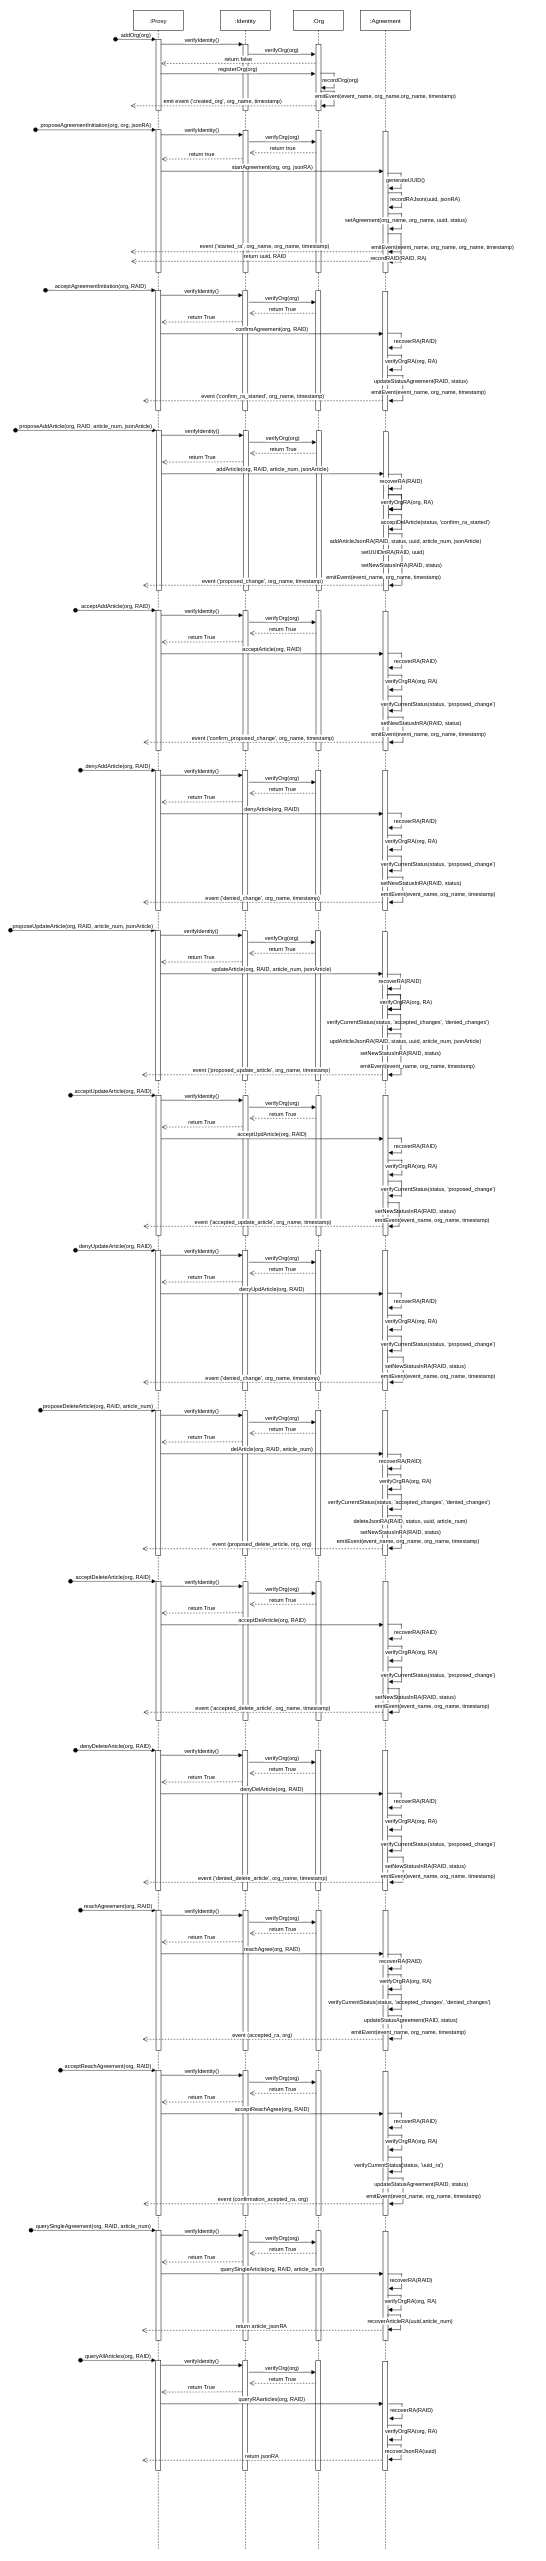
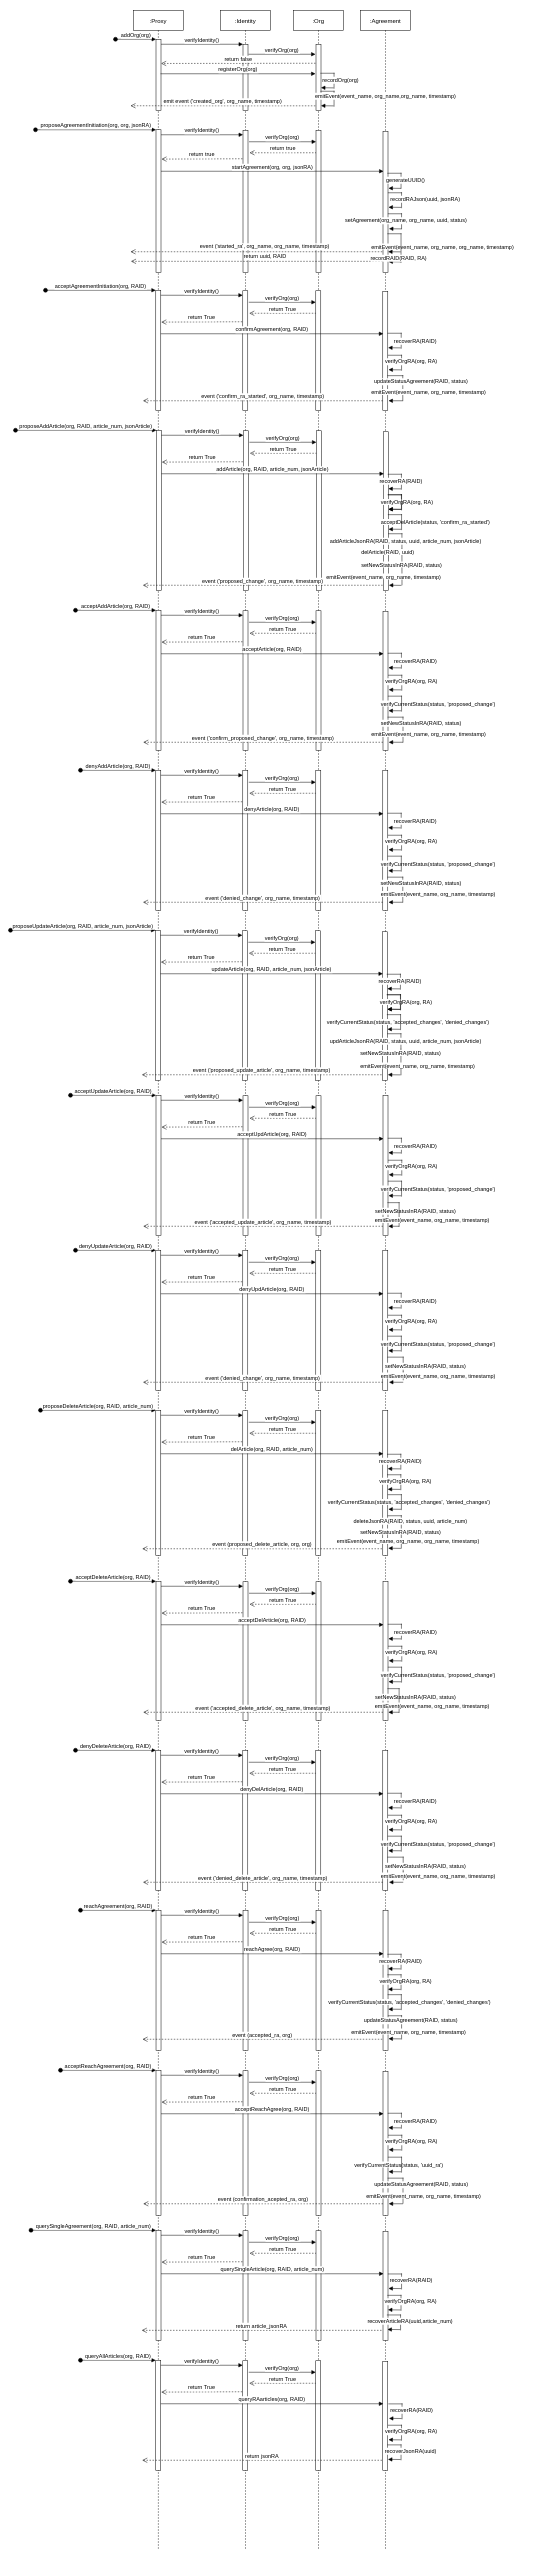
(393, 556) -> (393, 556)
